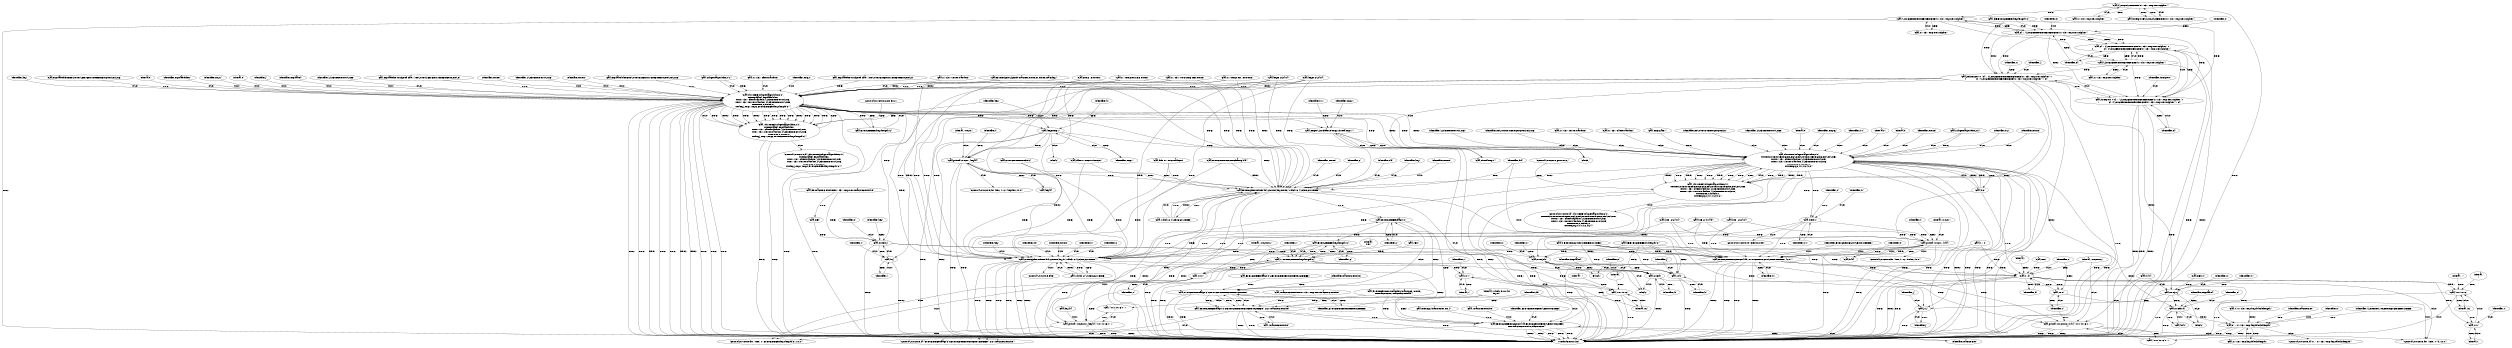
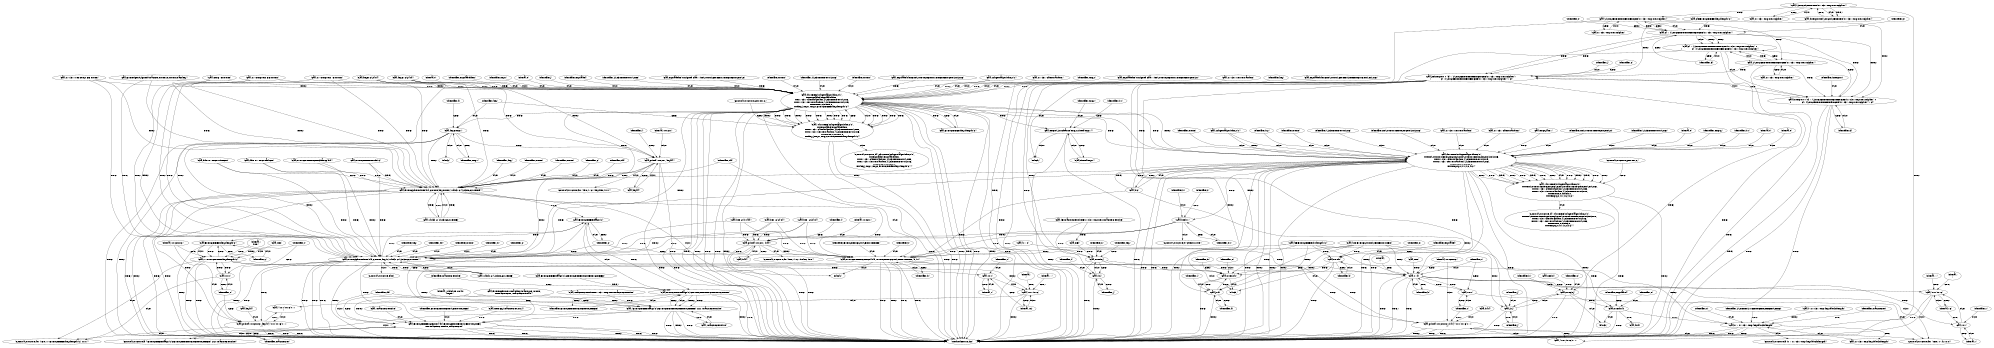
(84, 78) -> (1341, 78)
(1624, 268) -> (1226, 284)
(1593, 271) -> (1305, 270)
(2158, 284) -> (1537, 302)
(2177, 318) -> none
